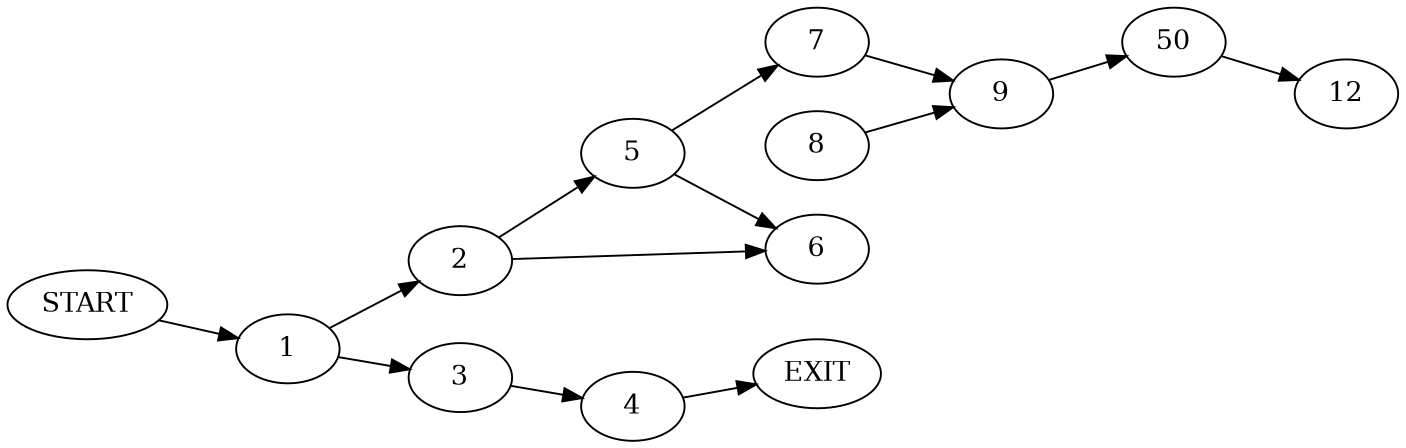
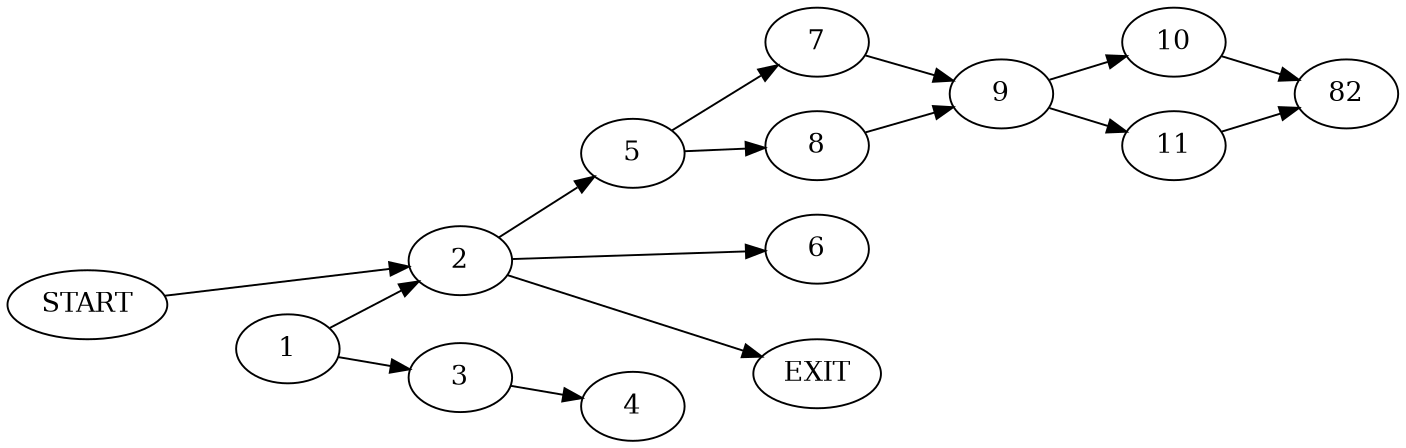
(1174, 42) -> (1174, 42)
(1346, 94) -> (1346, 94)
none -> (1174, 146)
(717, 197) -> (715, 150)
(189, 327) -> (277, 282)
(710, 393) -> (625, 313)
